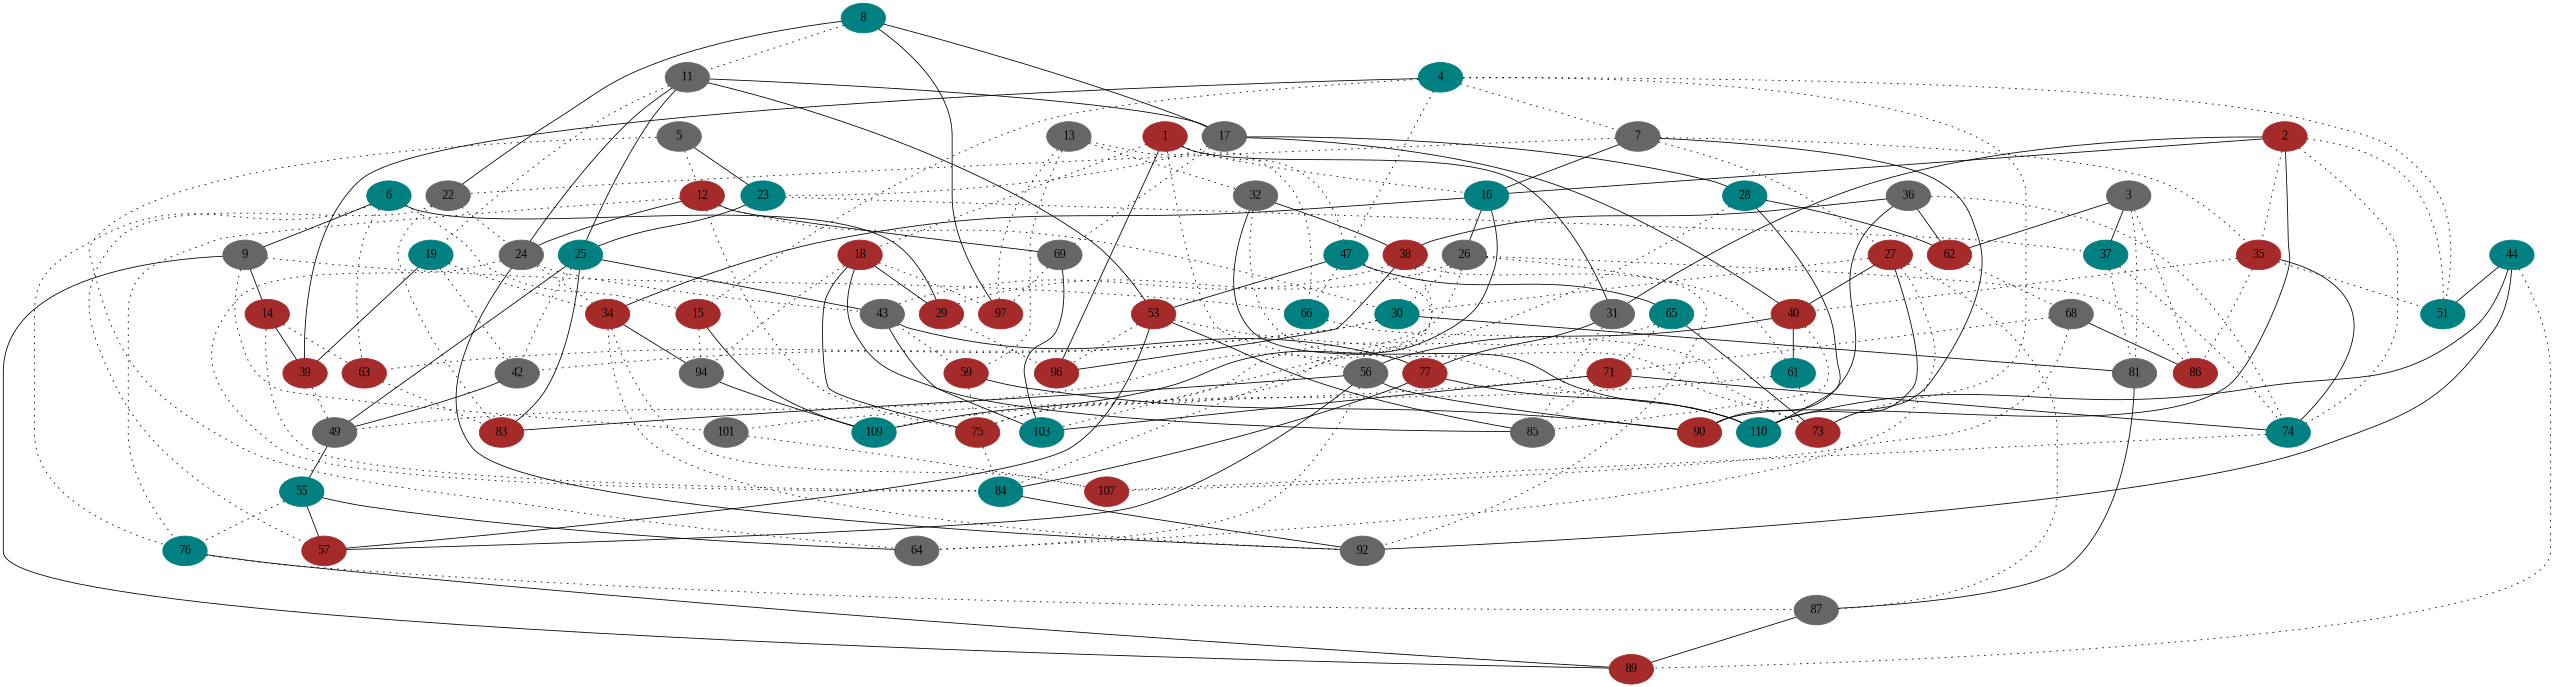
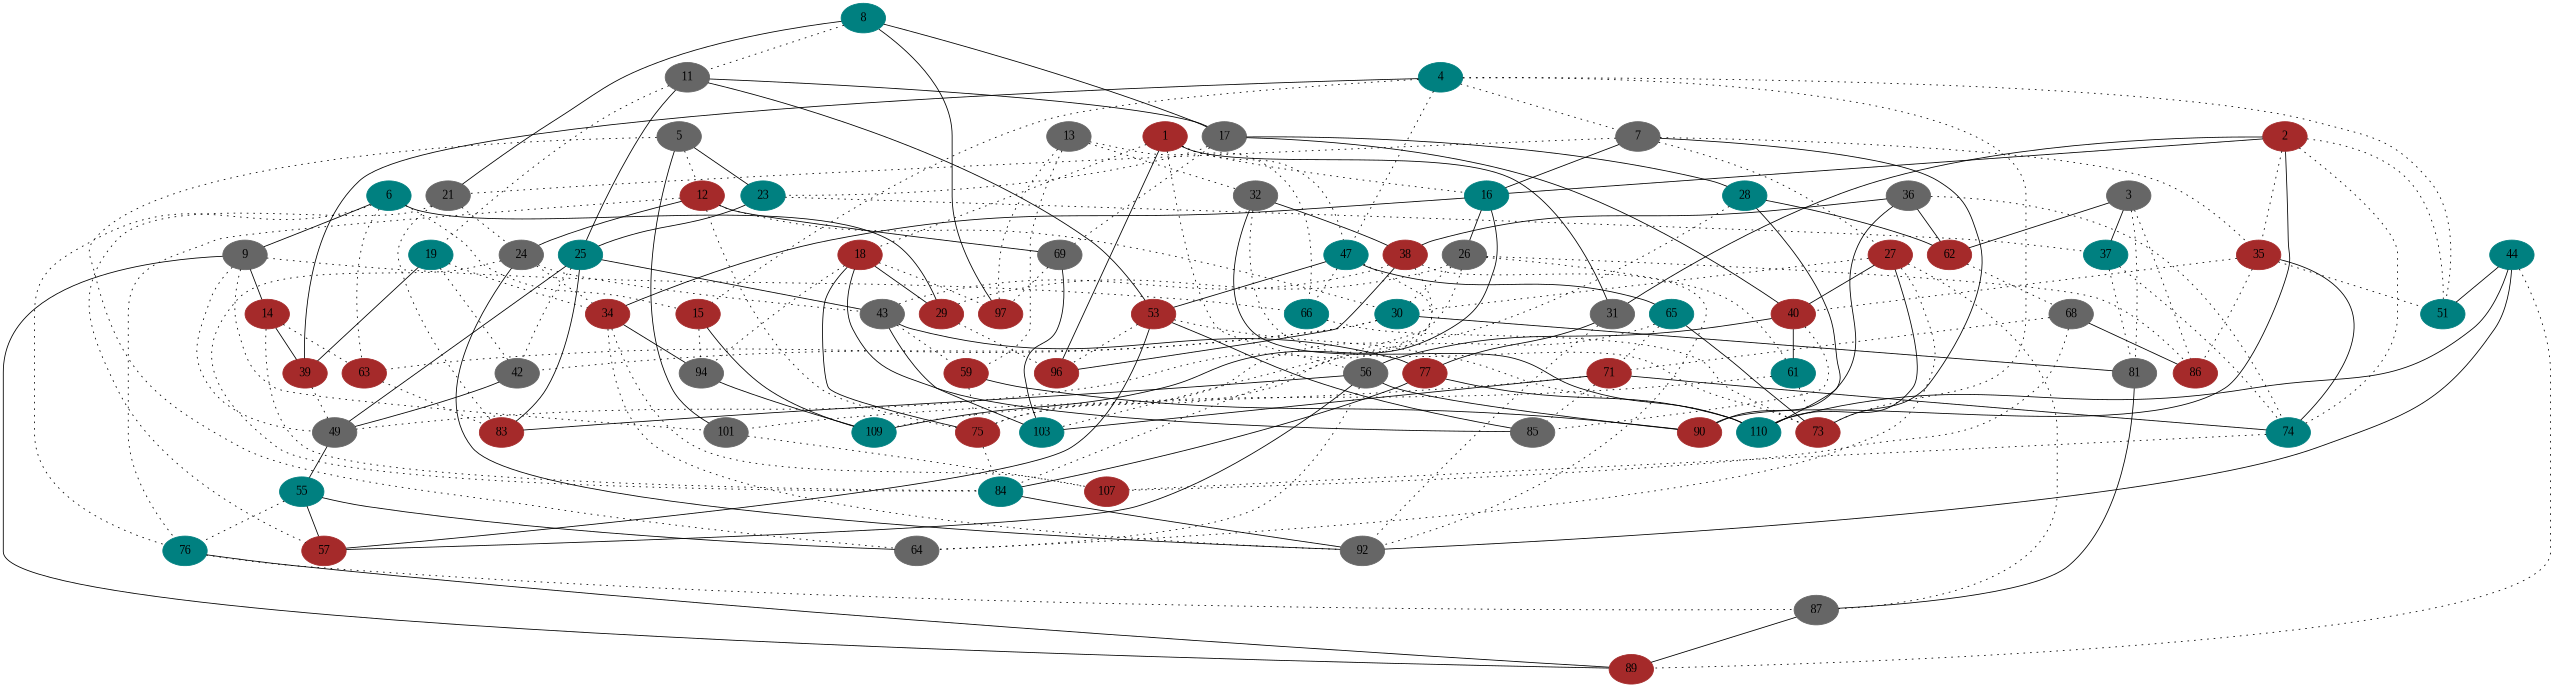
(594, 158) -> none
(448, 196) -> (448, 196)
none -> (652, 310)
(1570, 372) -> (1471, 439)
none -> (206, 380)
